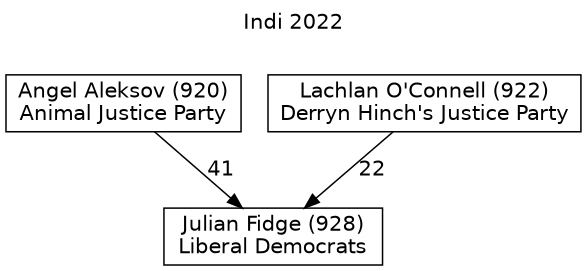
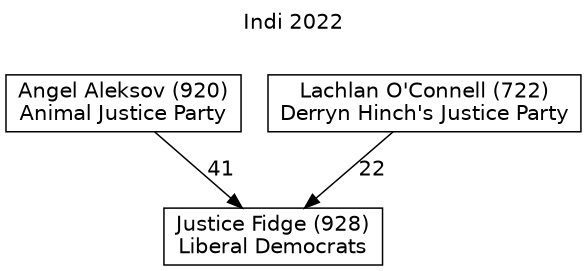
(424, 103) -> (424, 103)
(273, 237) -> (273, 237)
